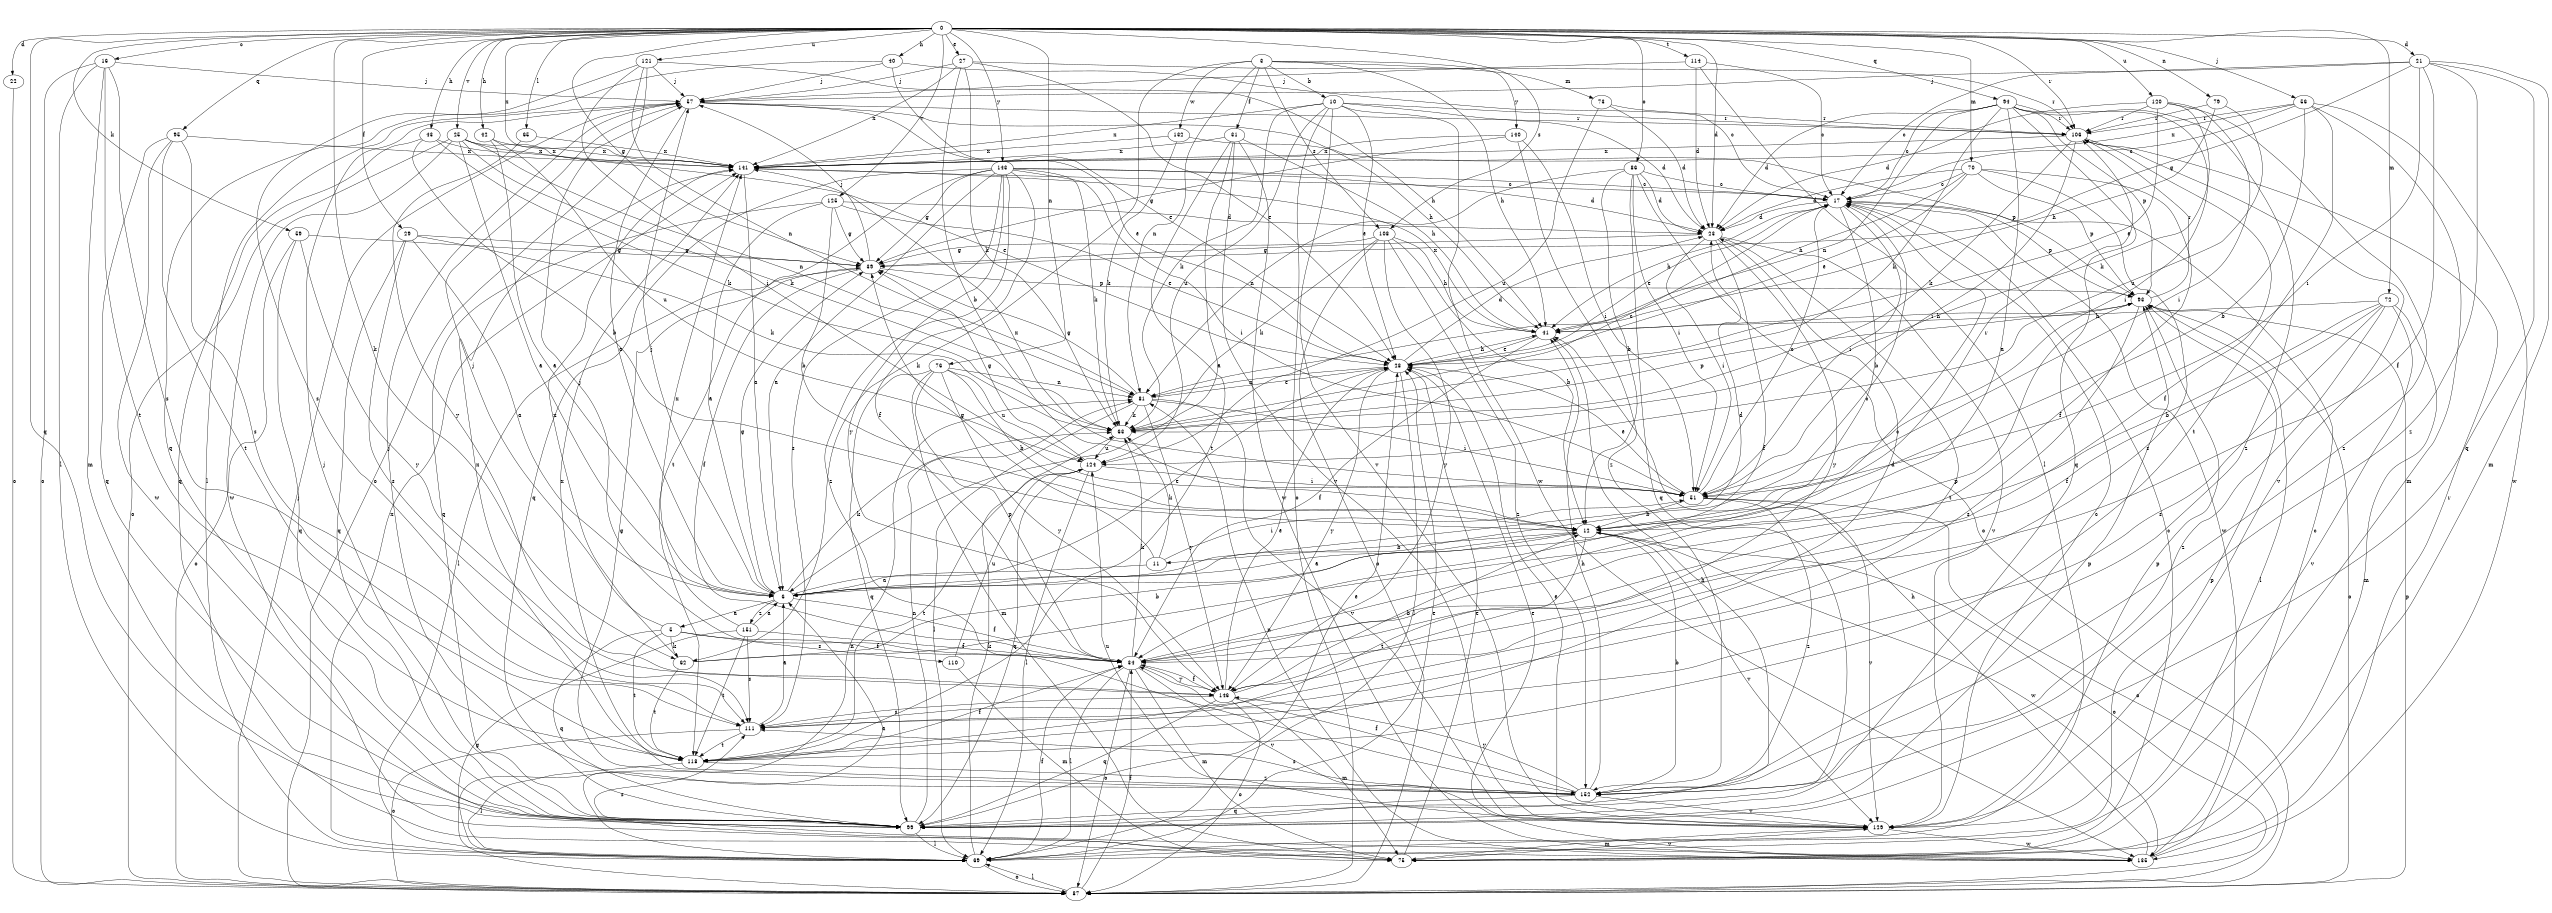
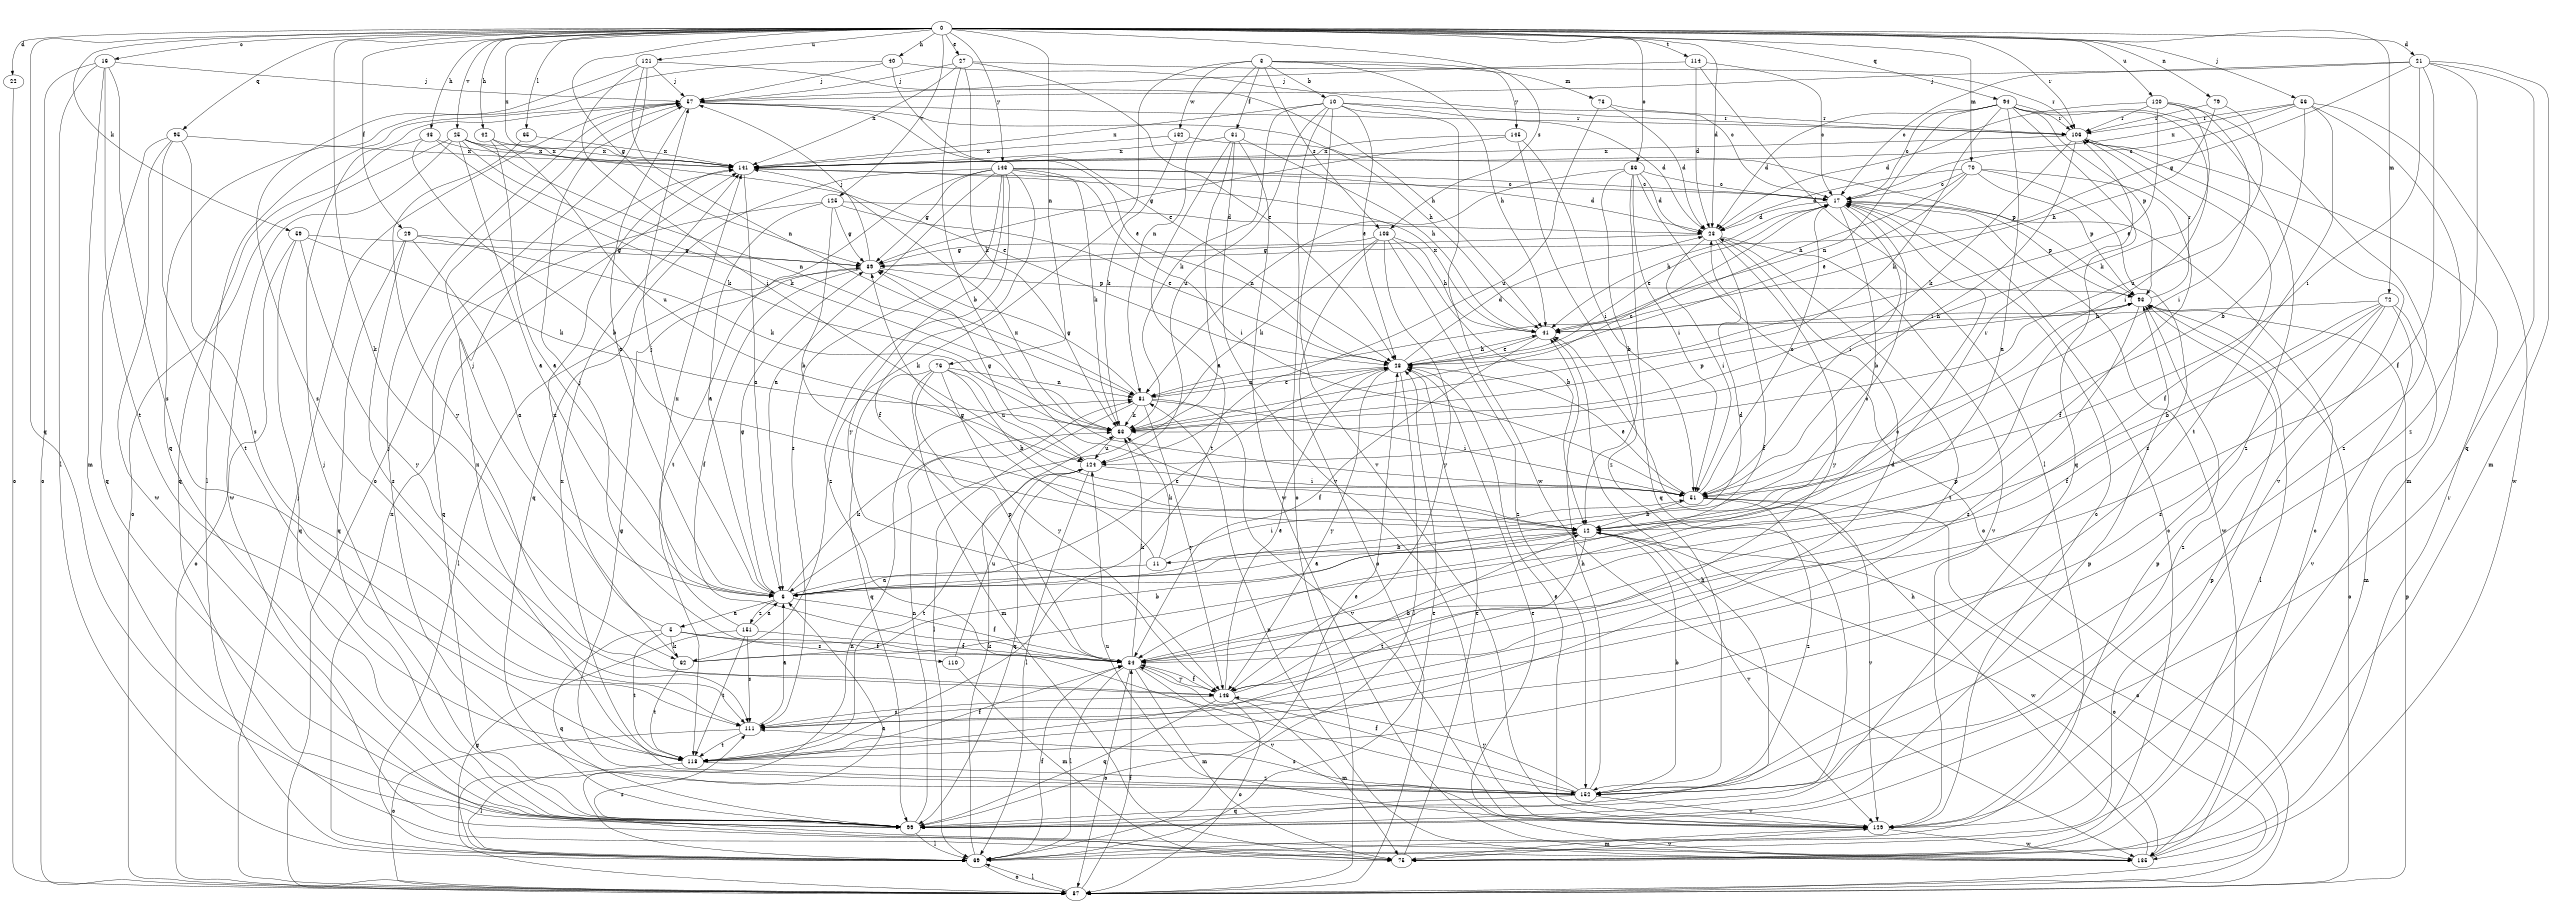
(1516, 135) -> (1516, 135)
none -> (697, 375)
